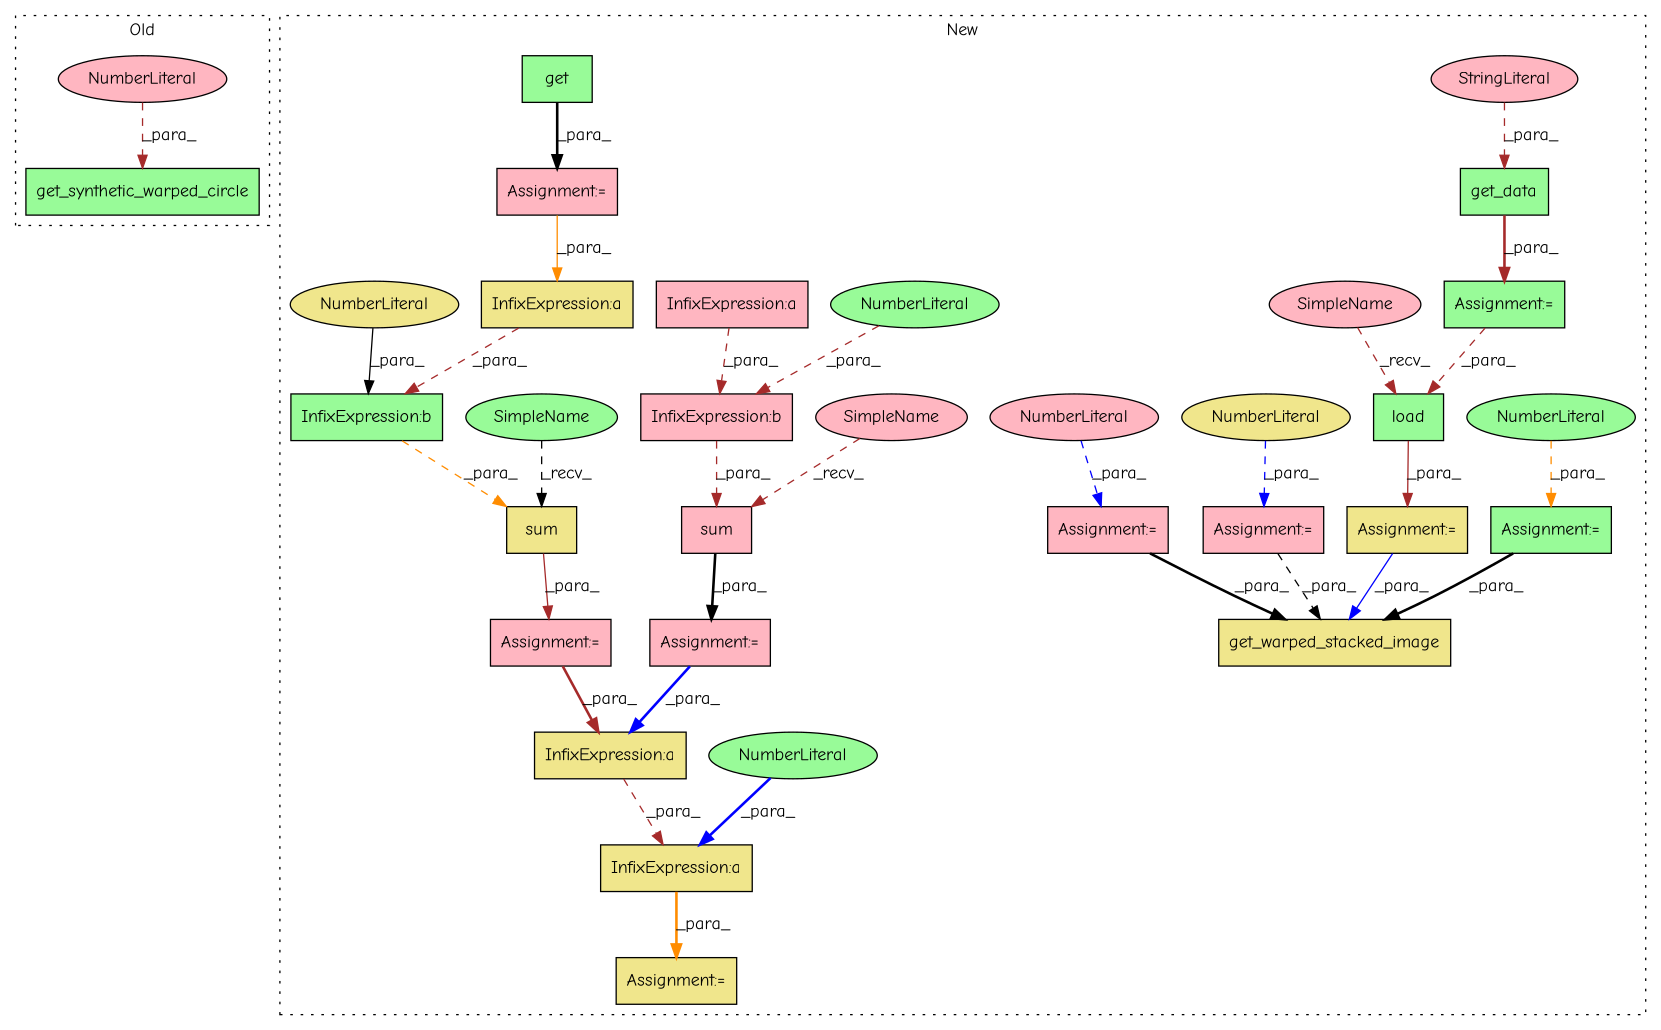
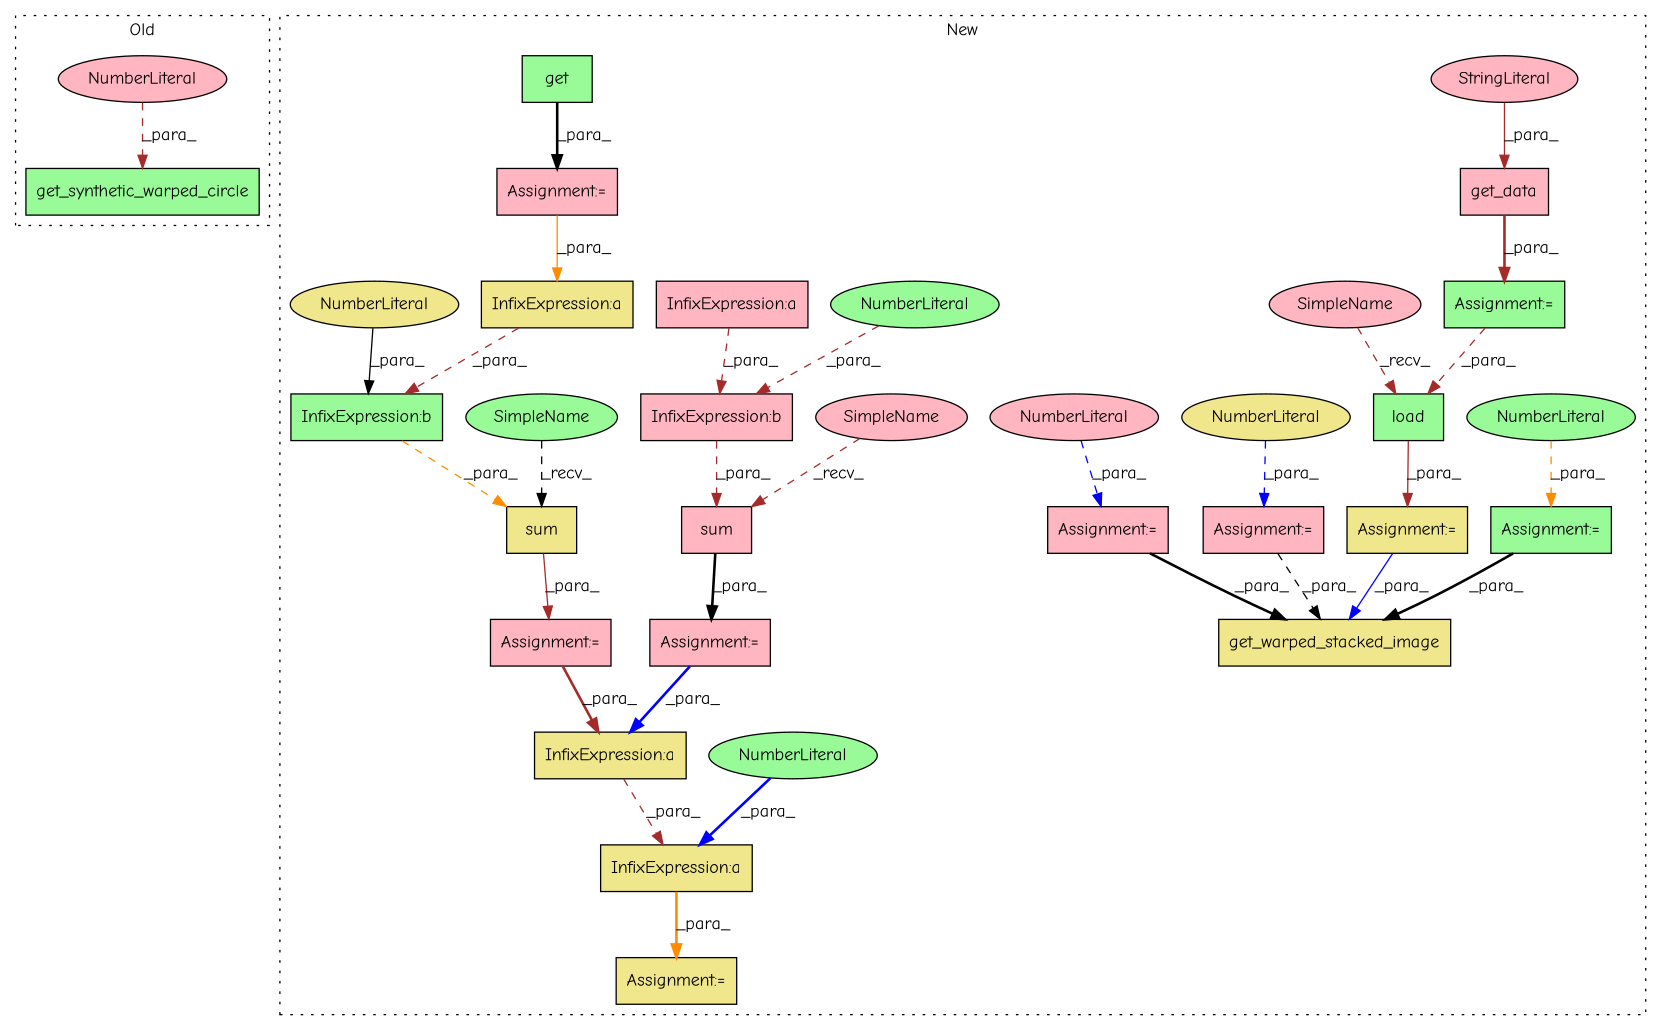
(1504, 129) -> (1504, 129)
(1504, 192) -> (1504, 192)
